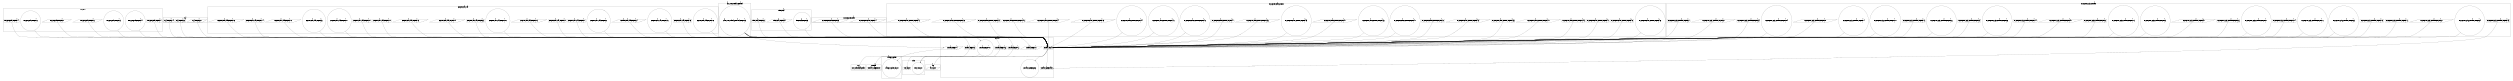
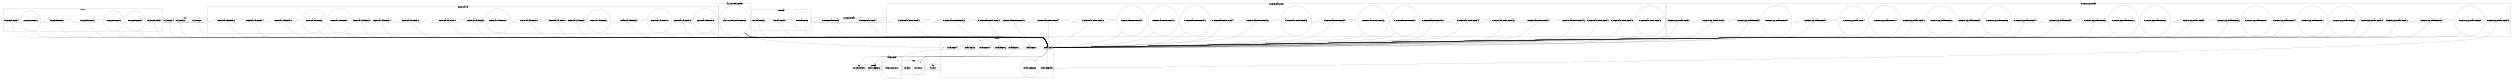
(858, 68) -> (859, 68)
